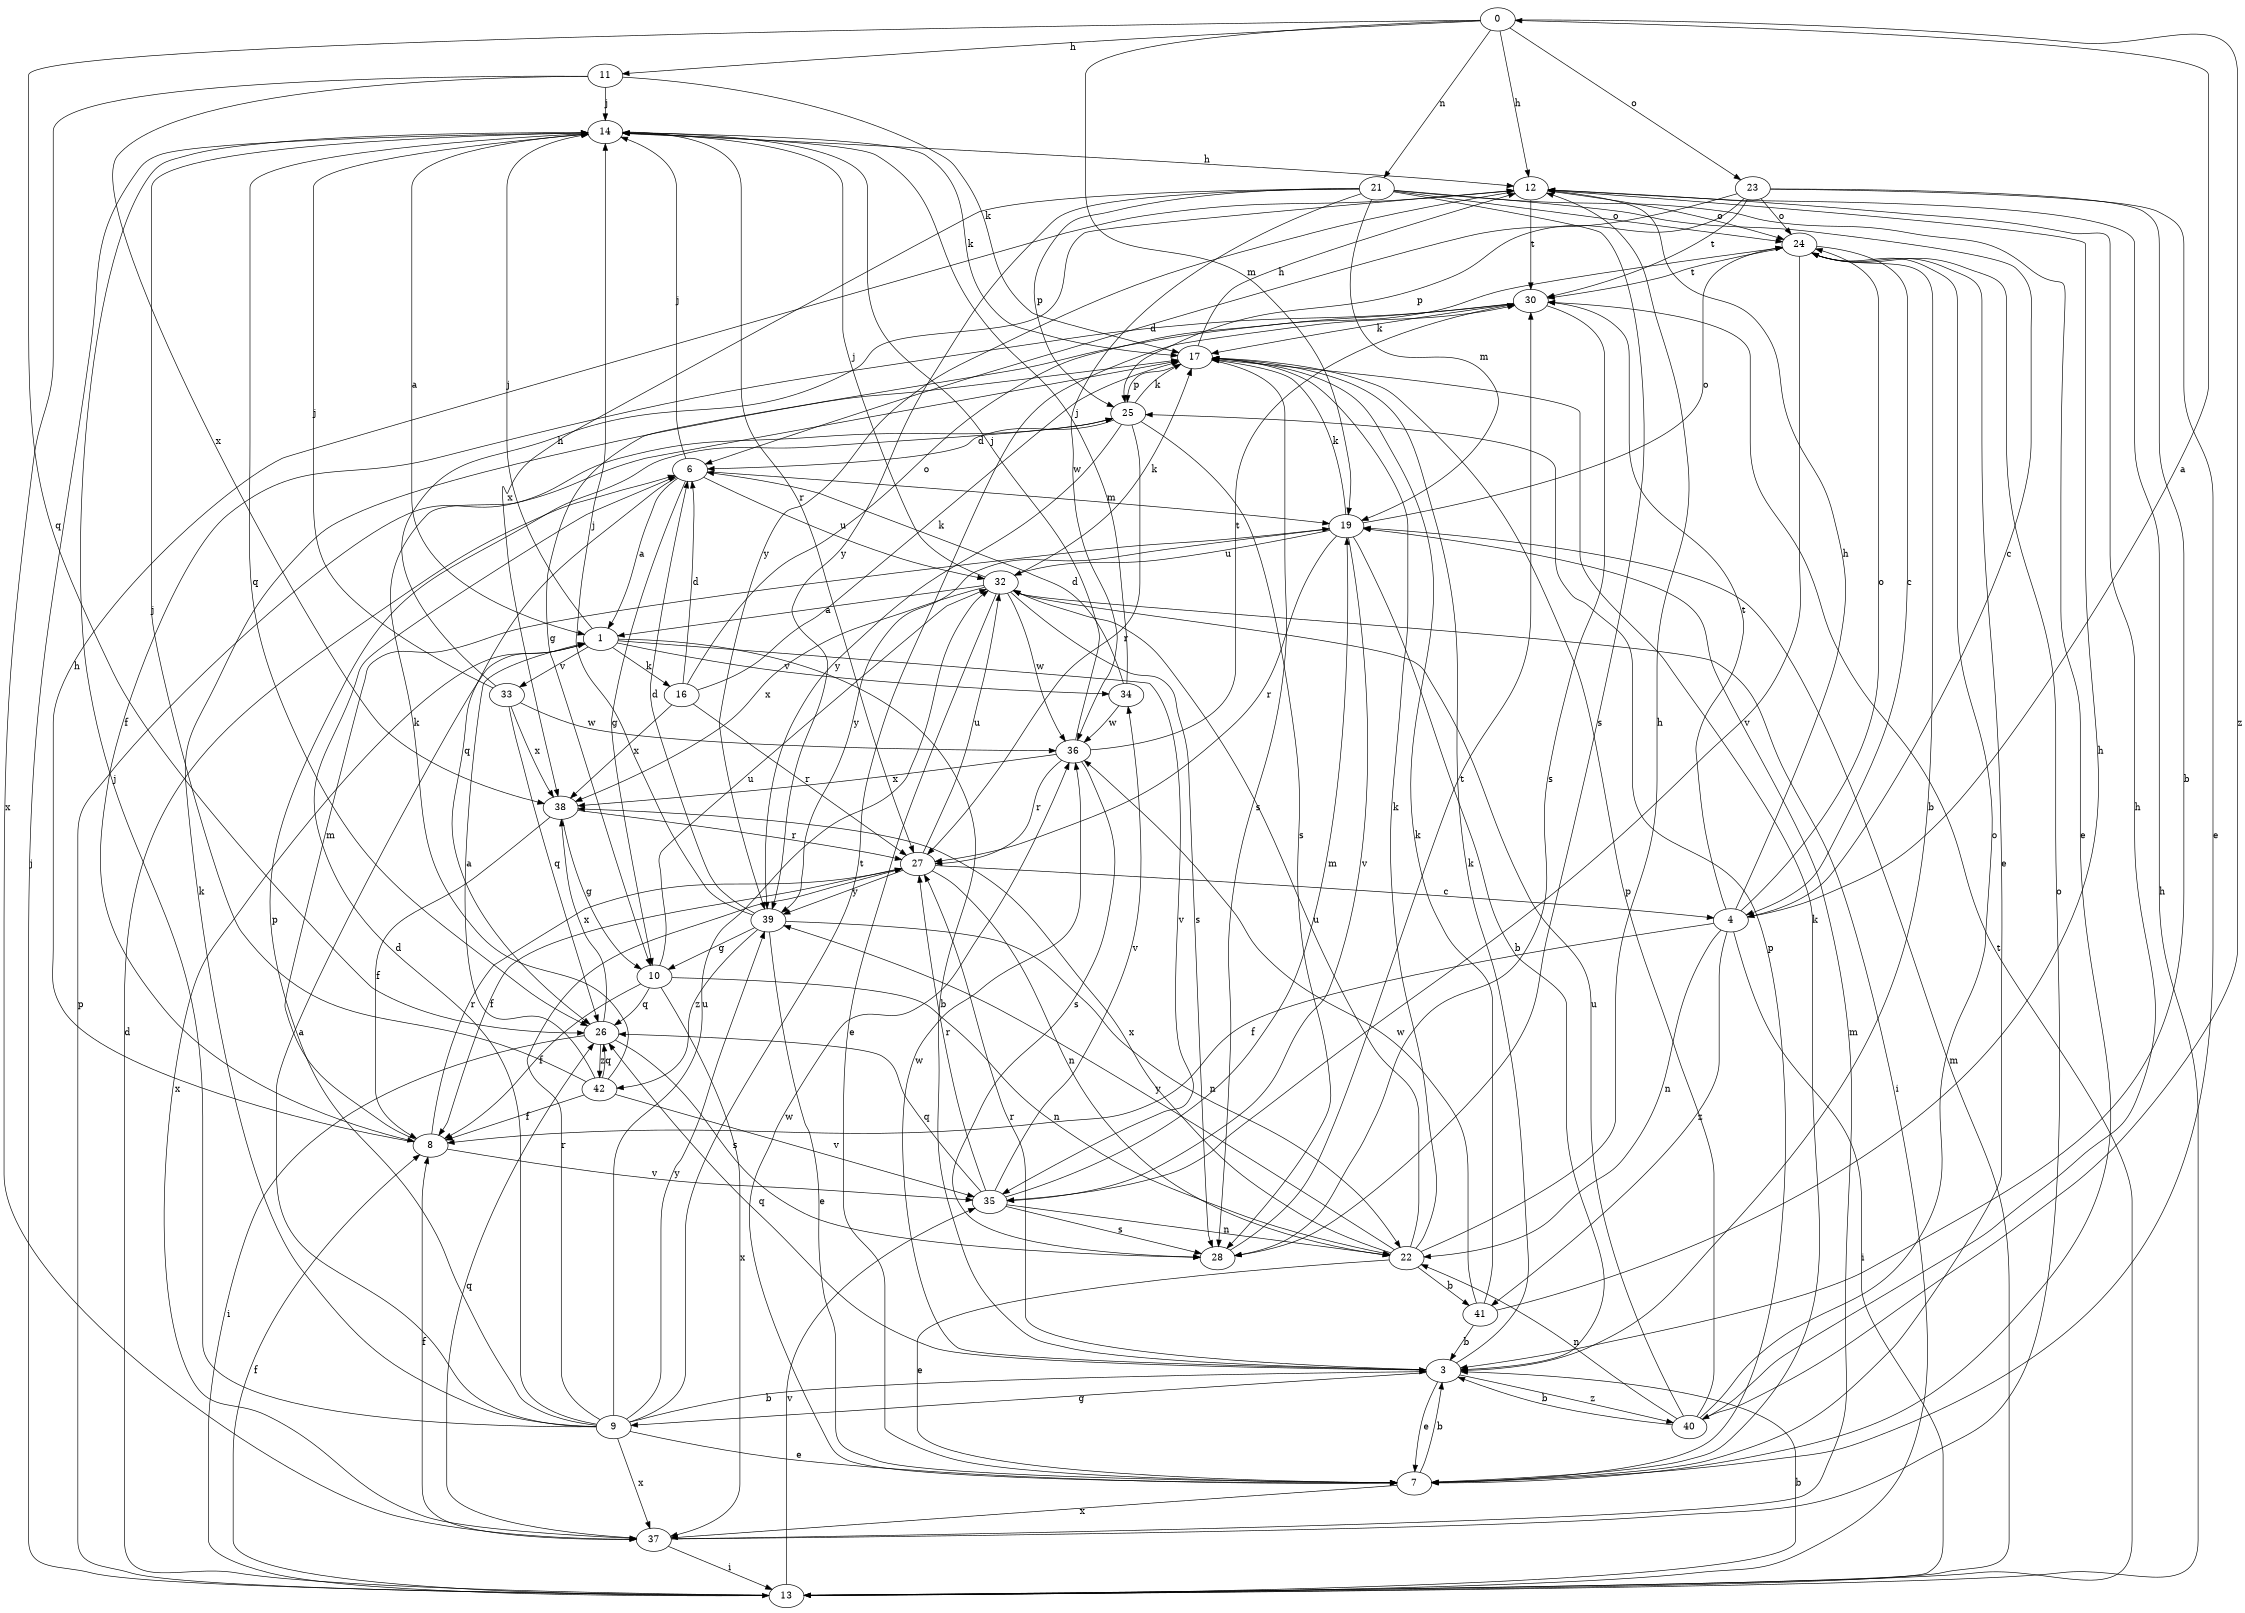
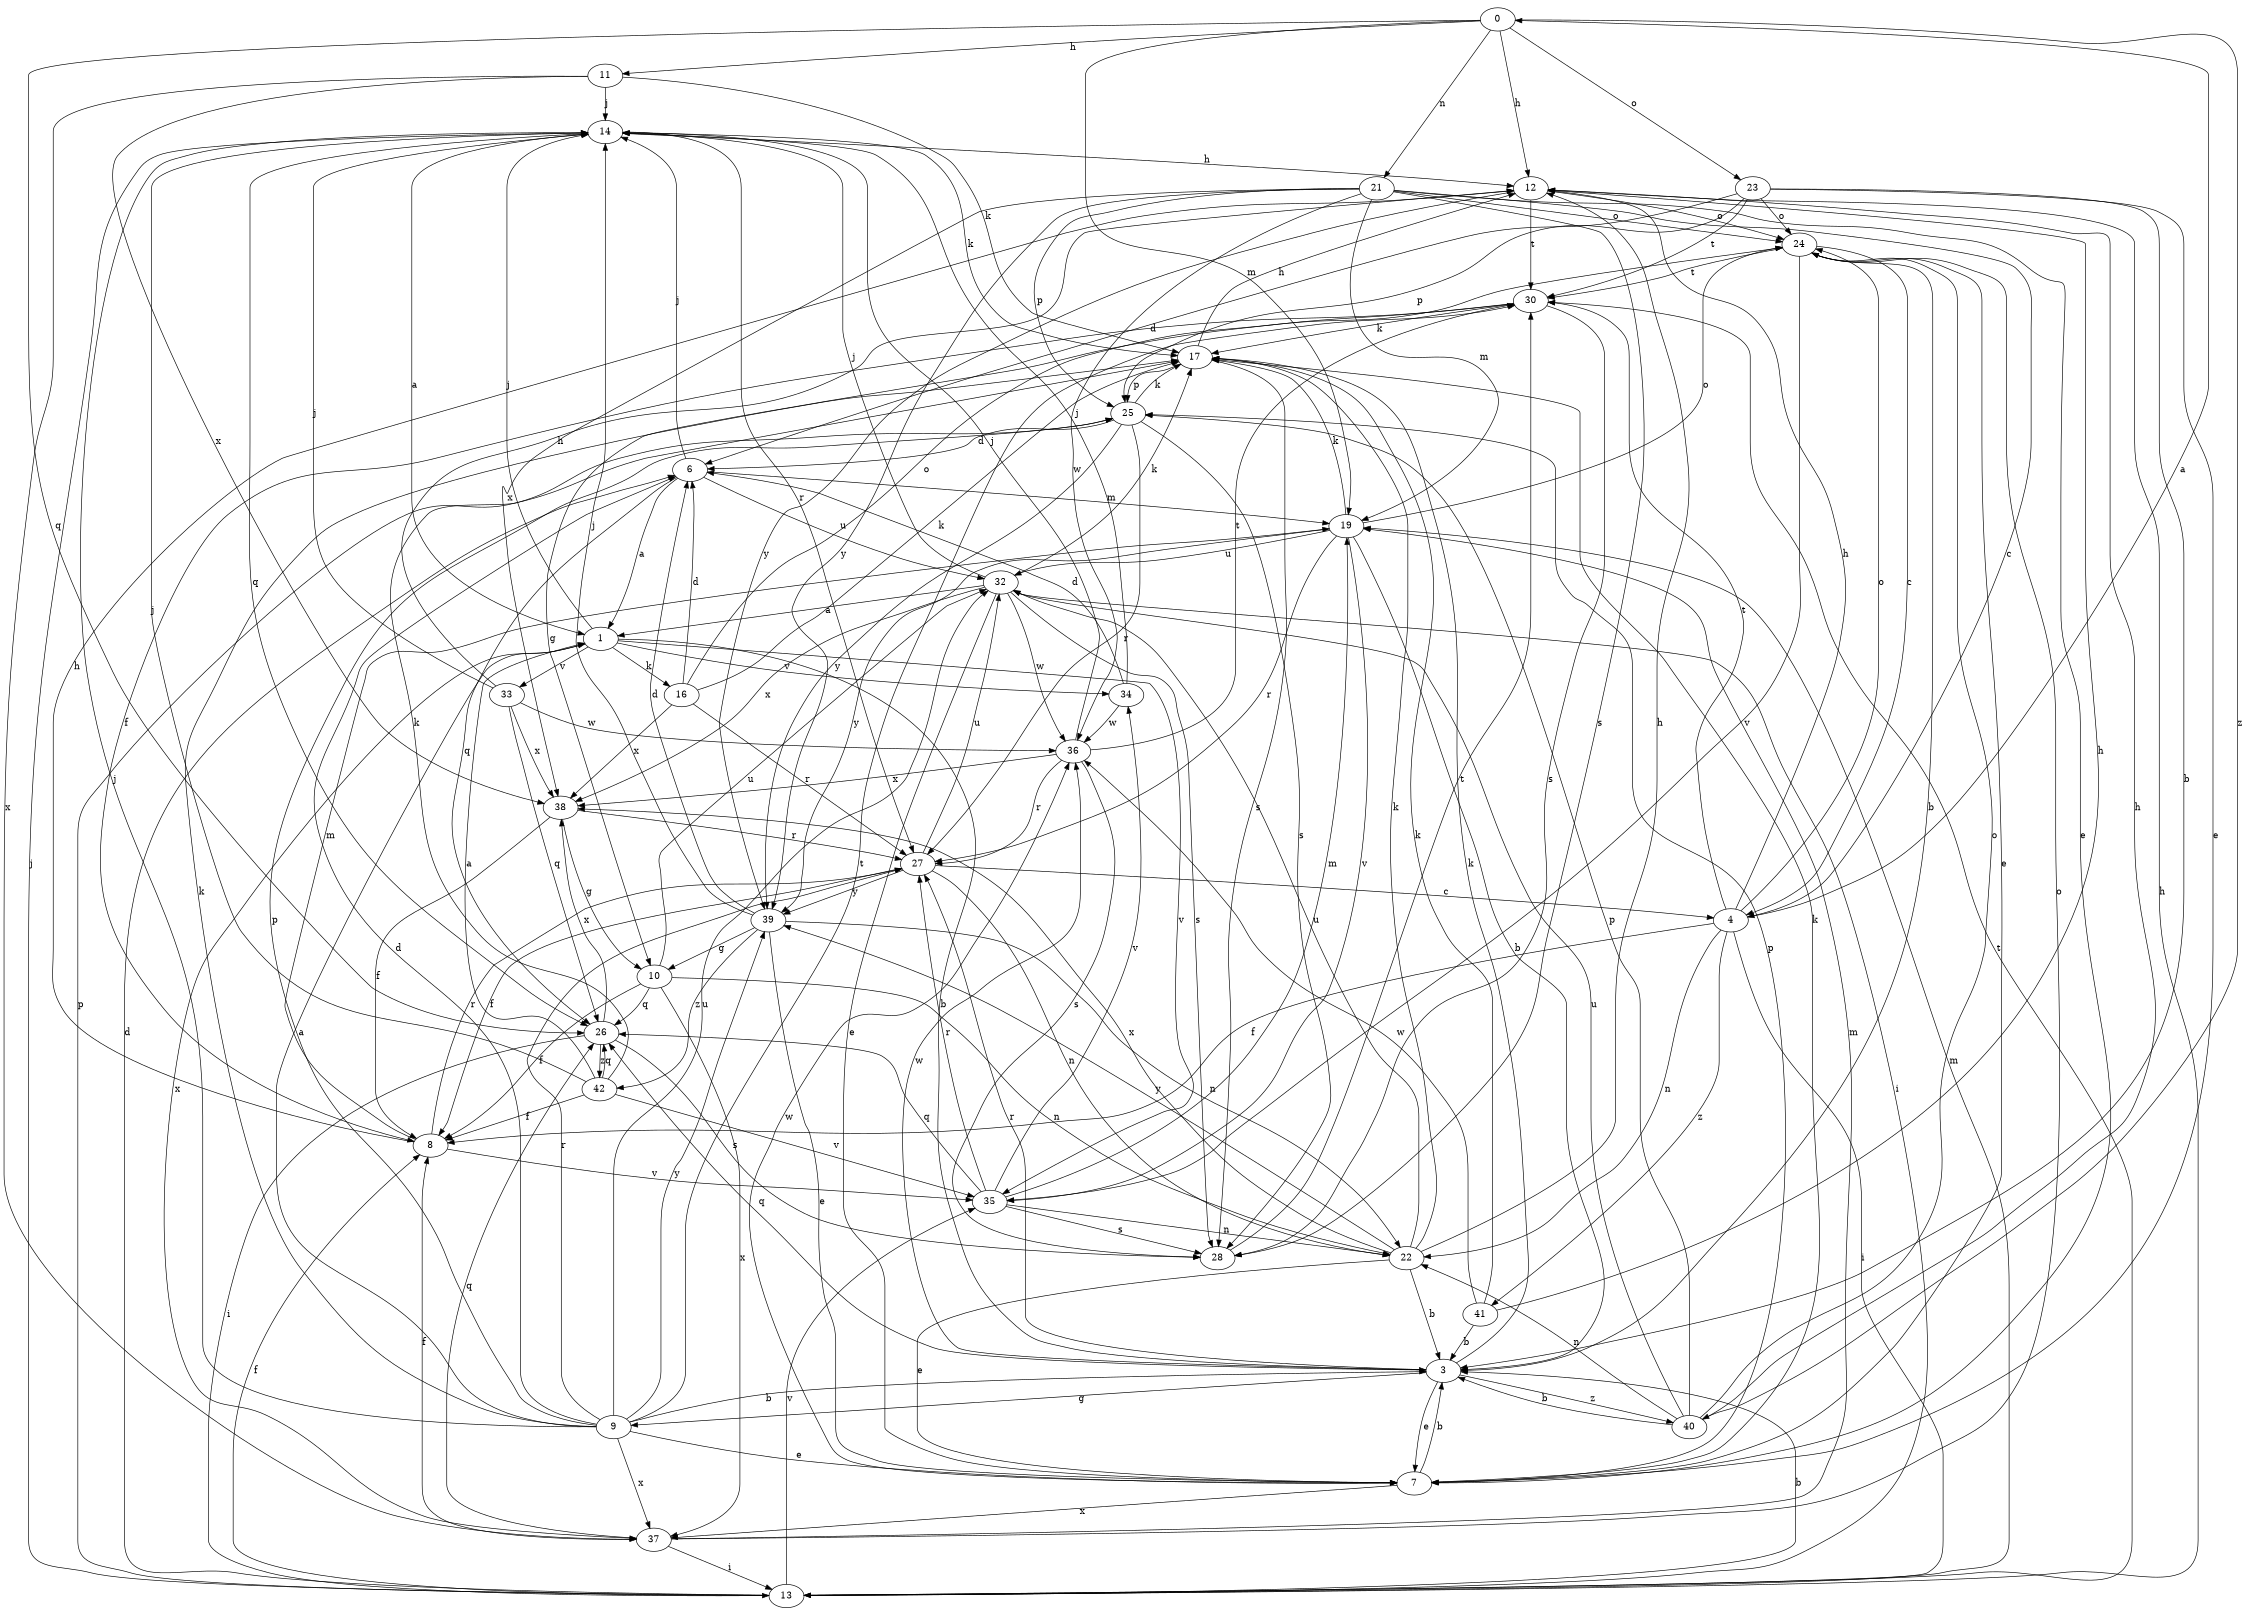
(615, 704) -> none
(1605, 794) -> (1567, 800)
(1441, 1284) -> (1424, 1311)
